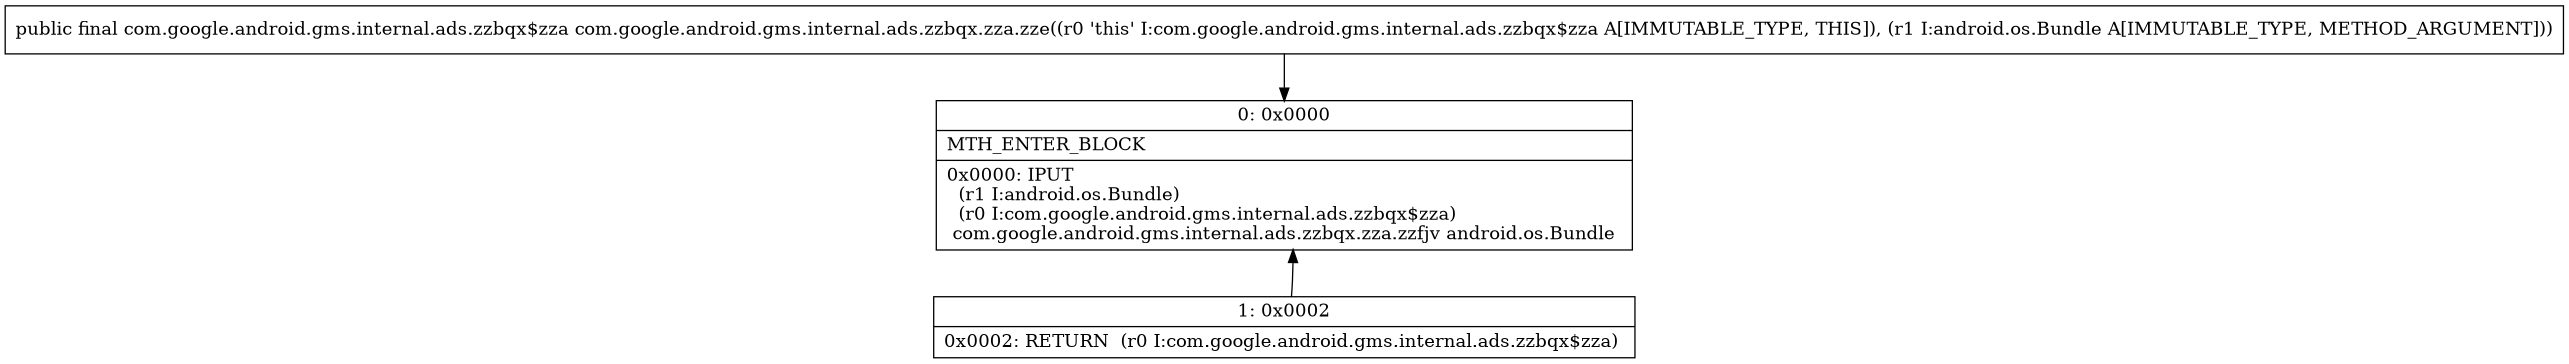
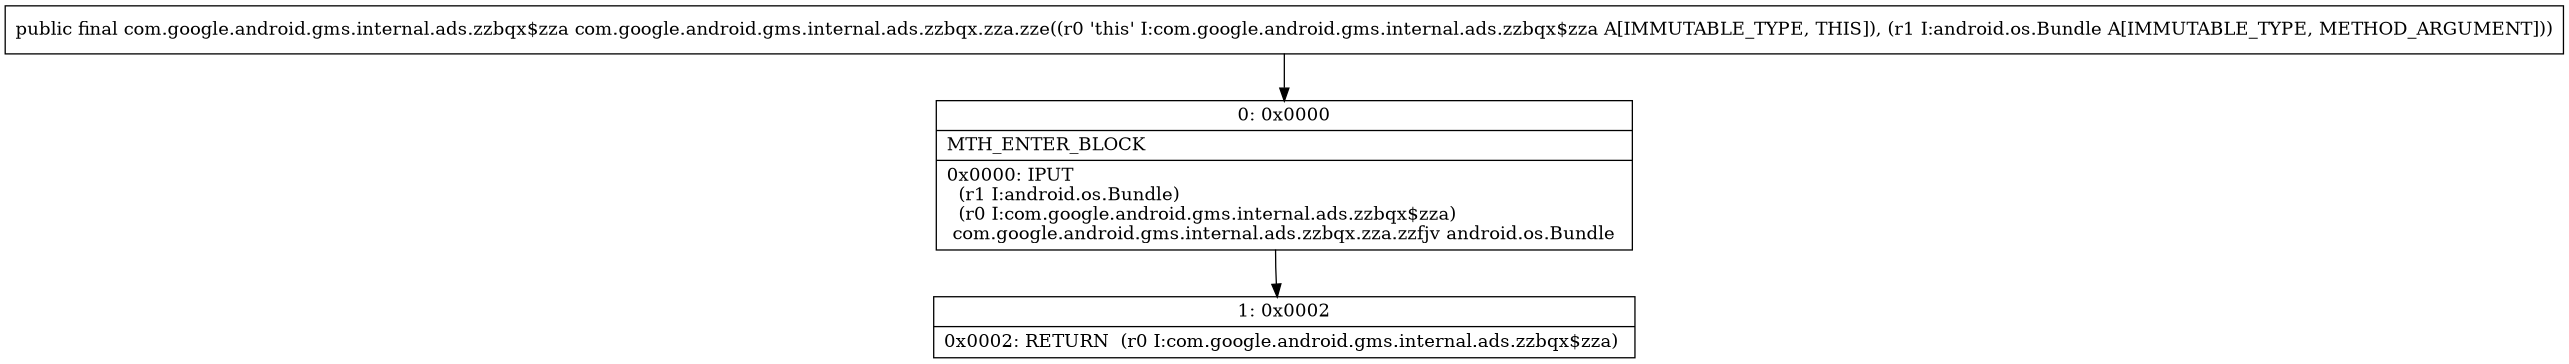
(1292, 280) -> (1276, 267)
